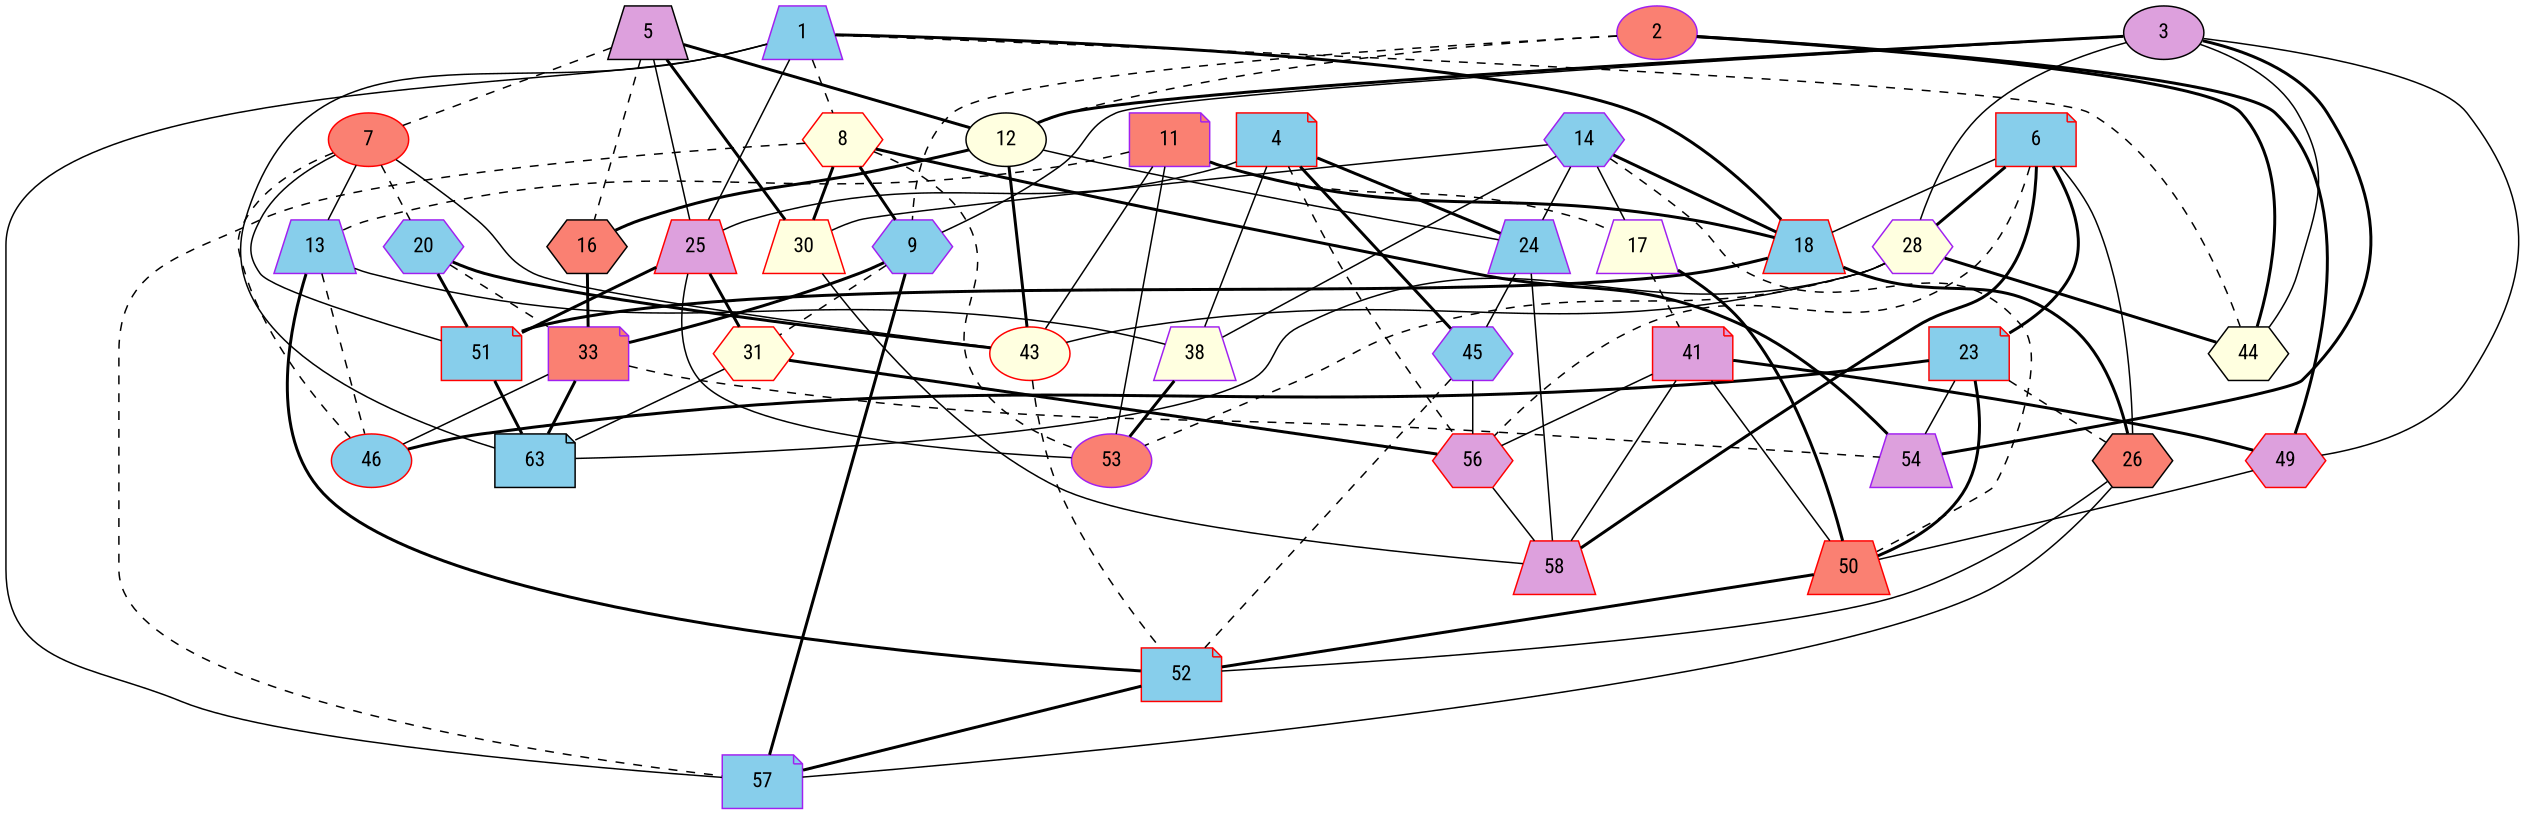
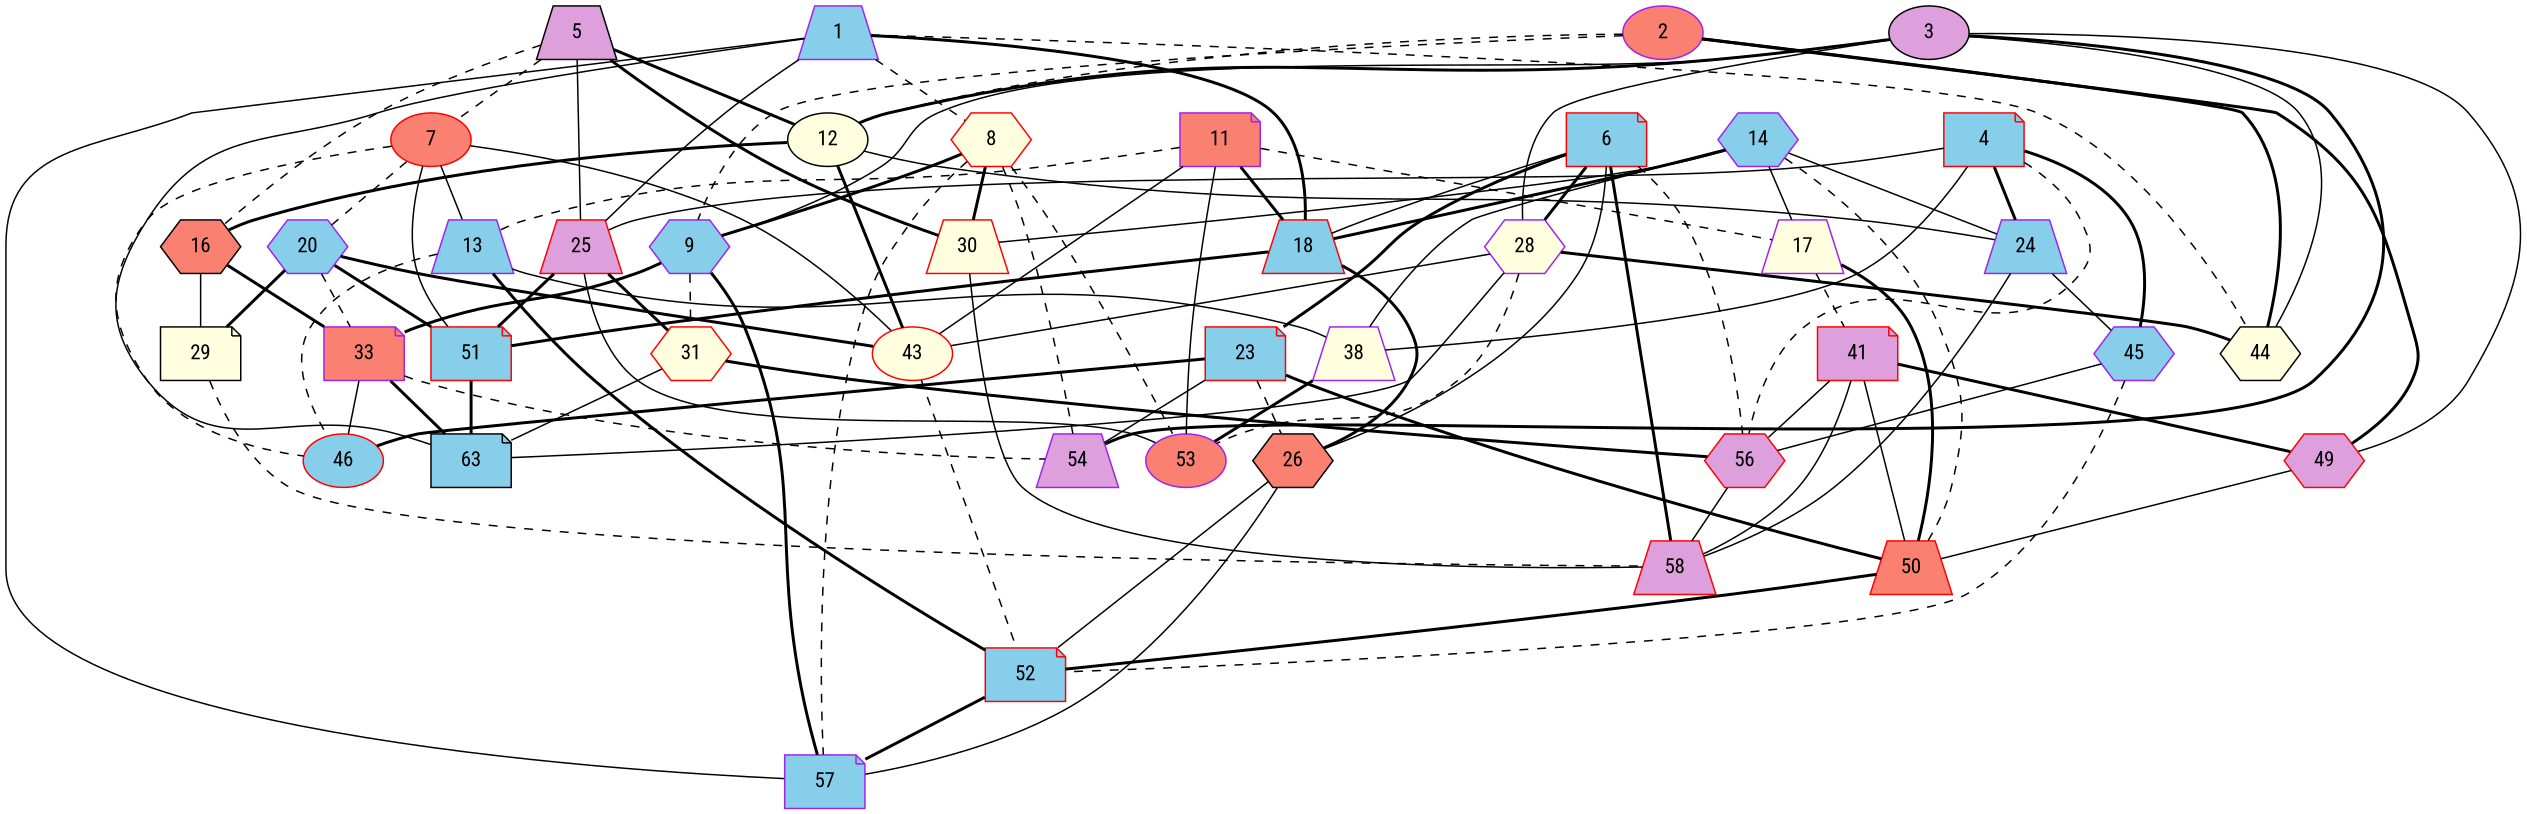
(1399, 258) -> (1046, 305)
none -> (201, 354)
